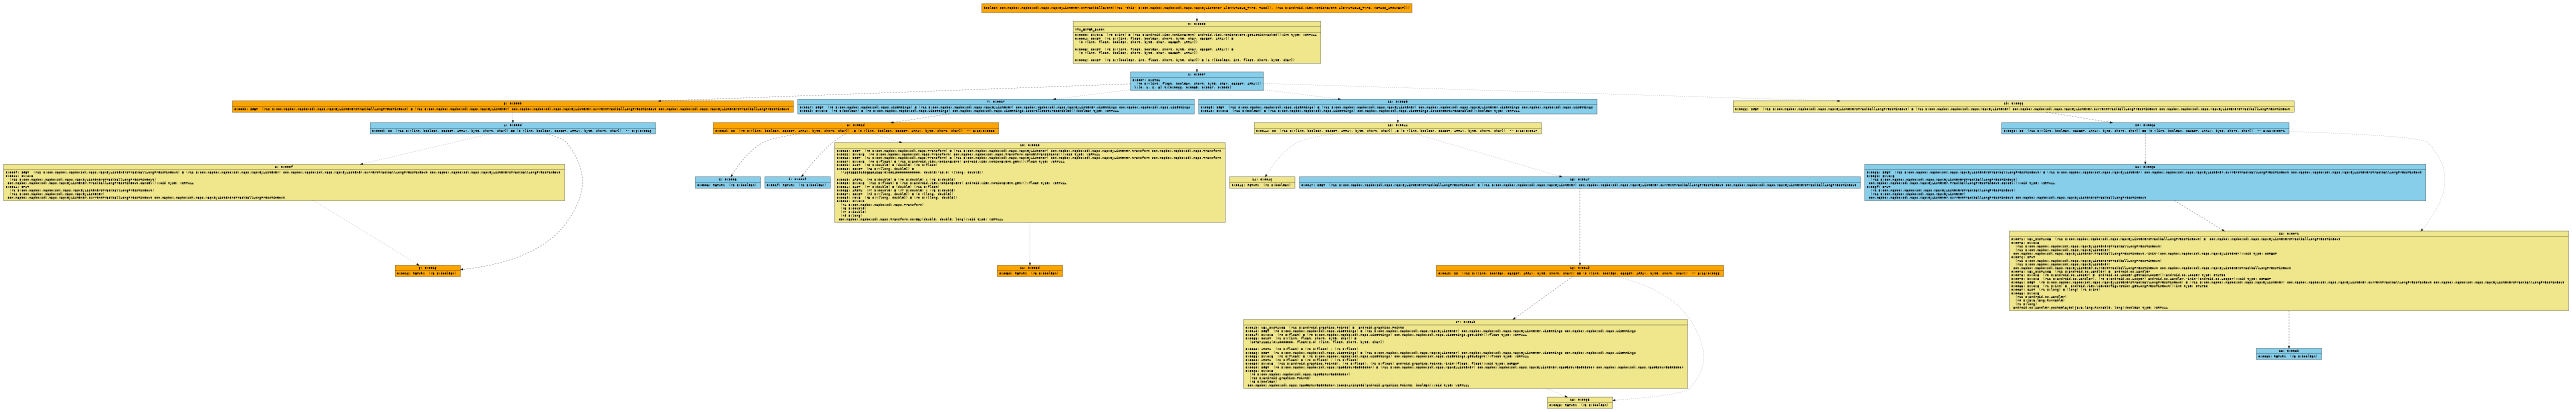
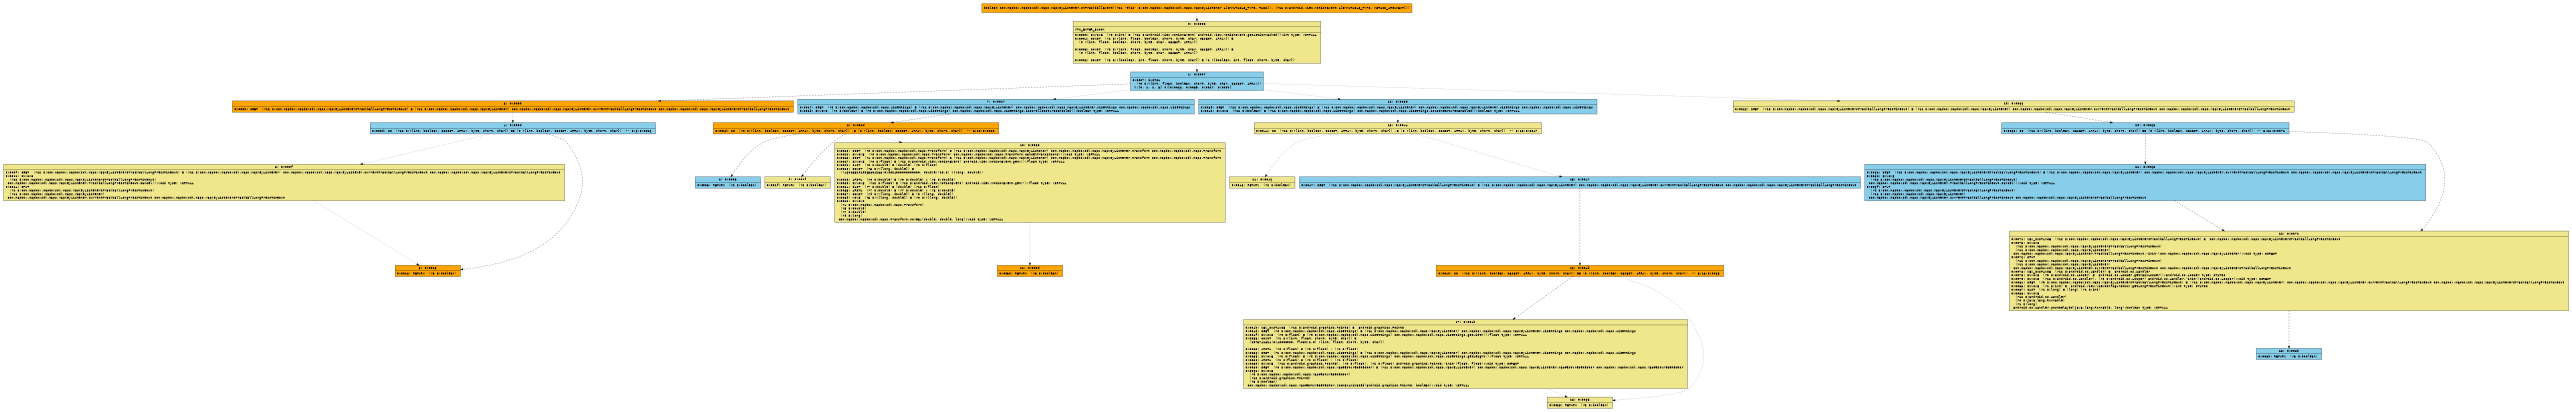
(2407, 138) -> (2407, 138)
(798, 182) -> (798, 182)
